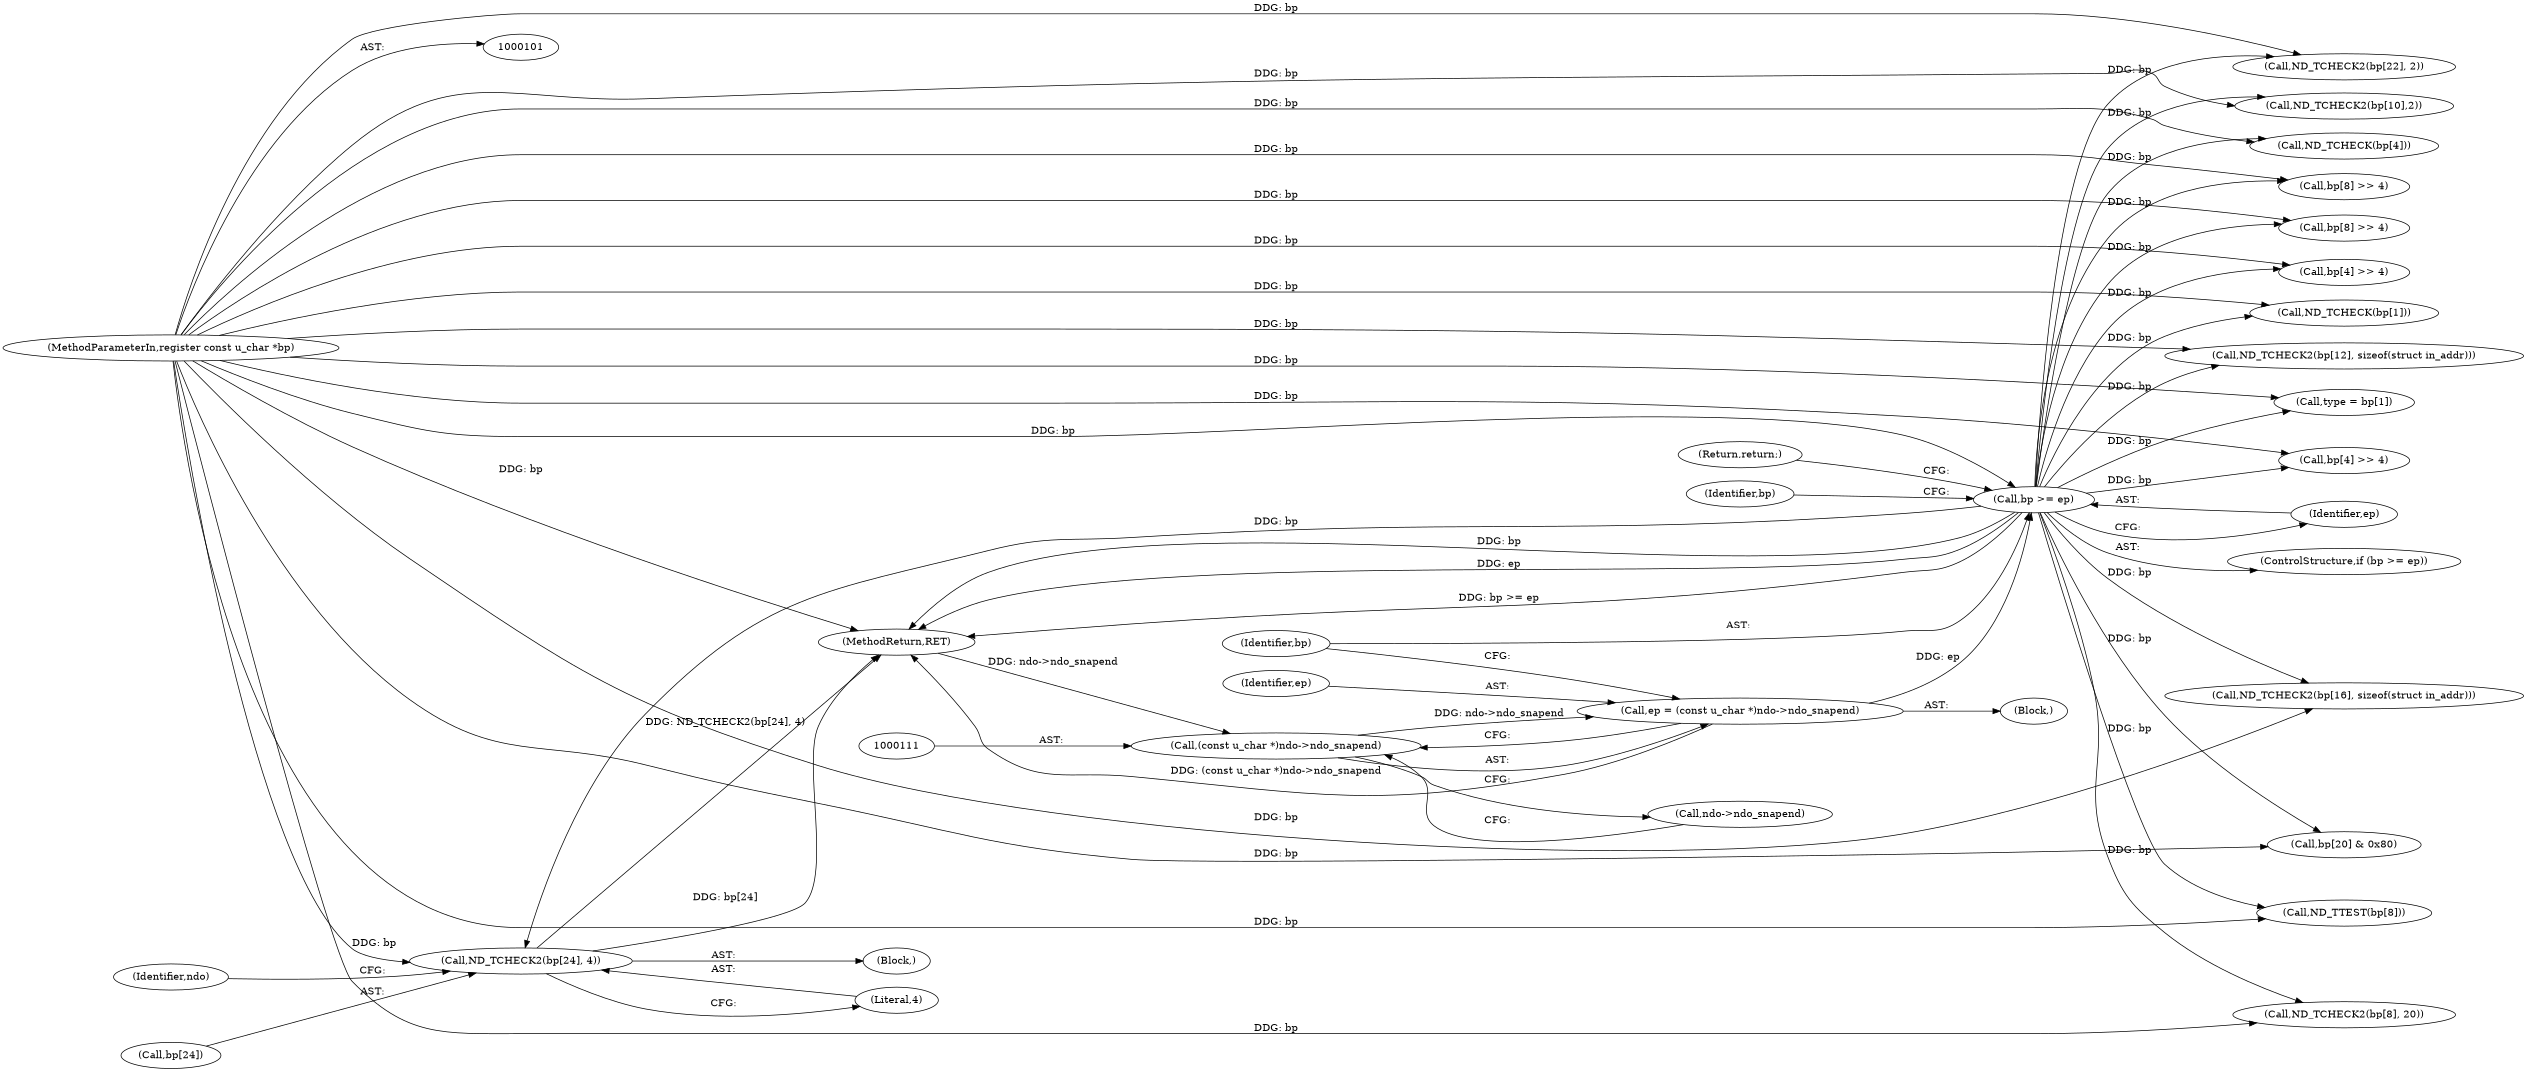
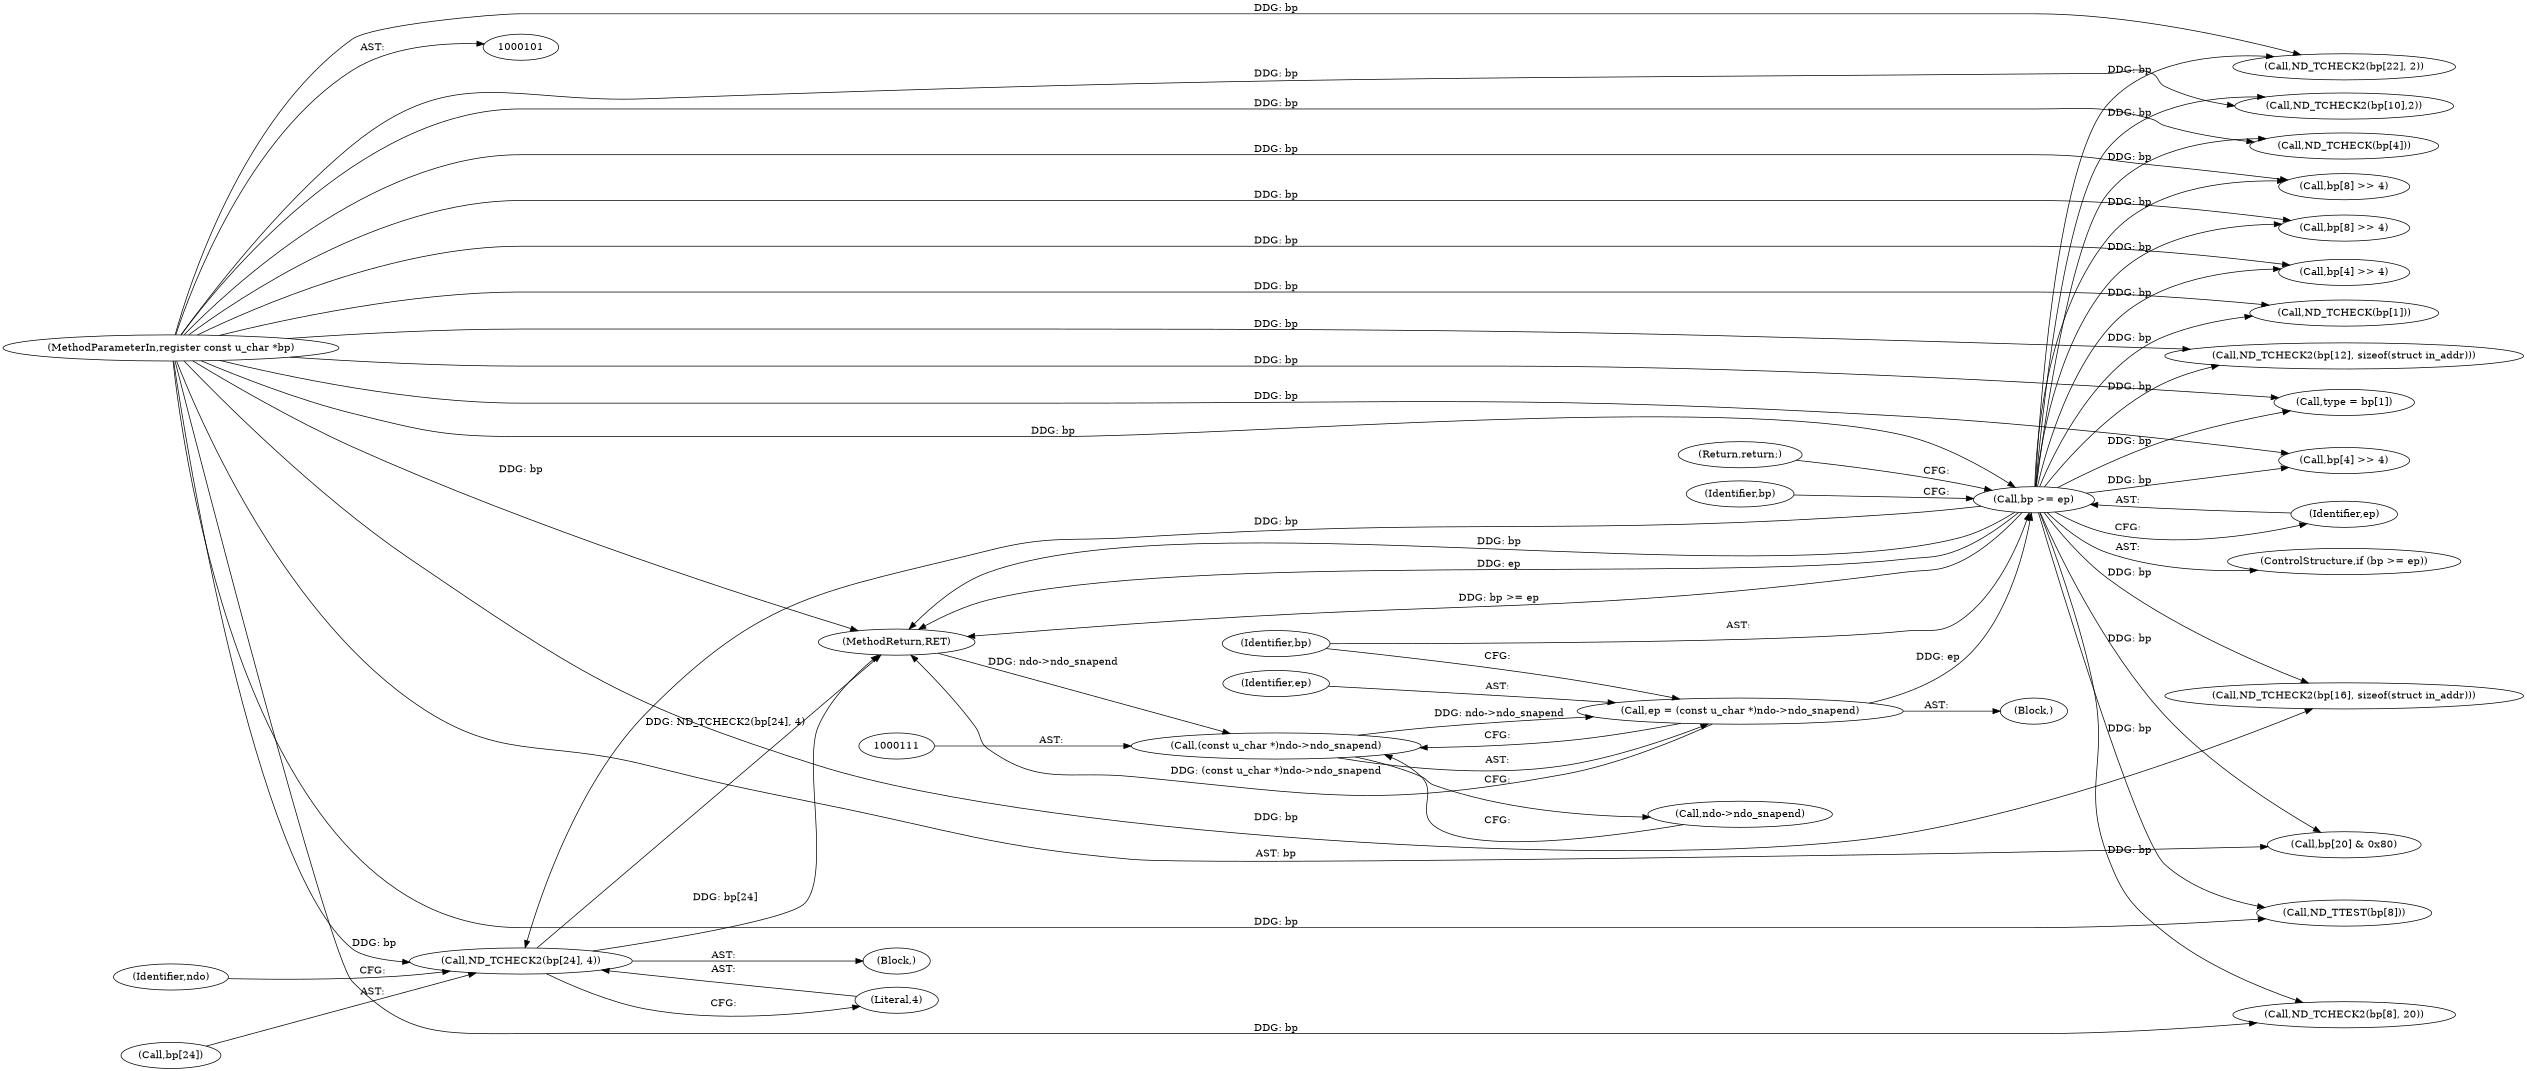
(1276, 854) -> (1276, 854)
